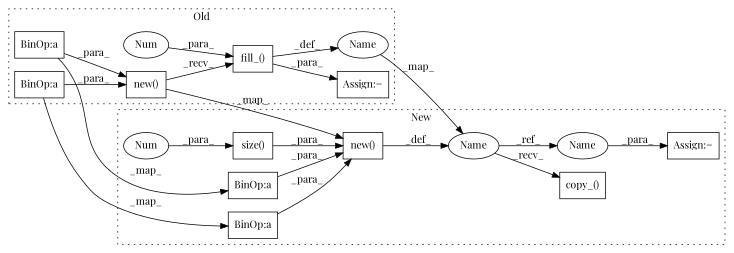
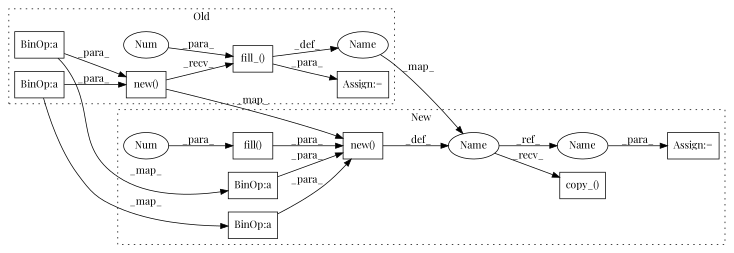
(253, 146) -> (253, 146)
